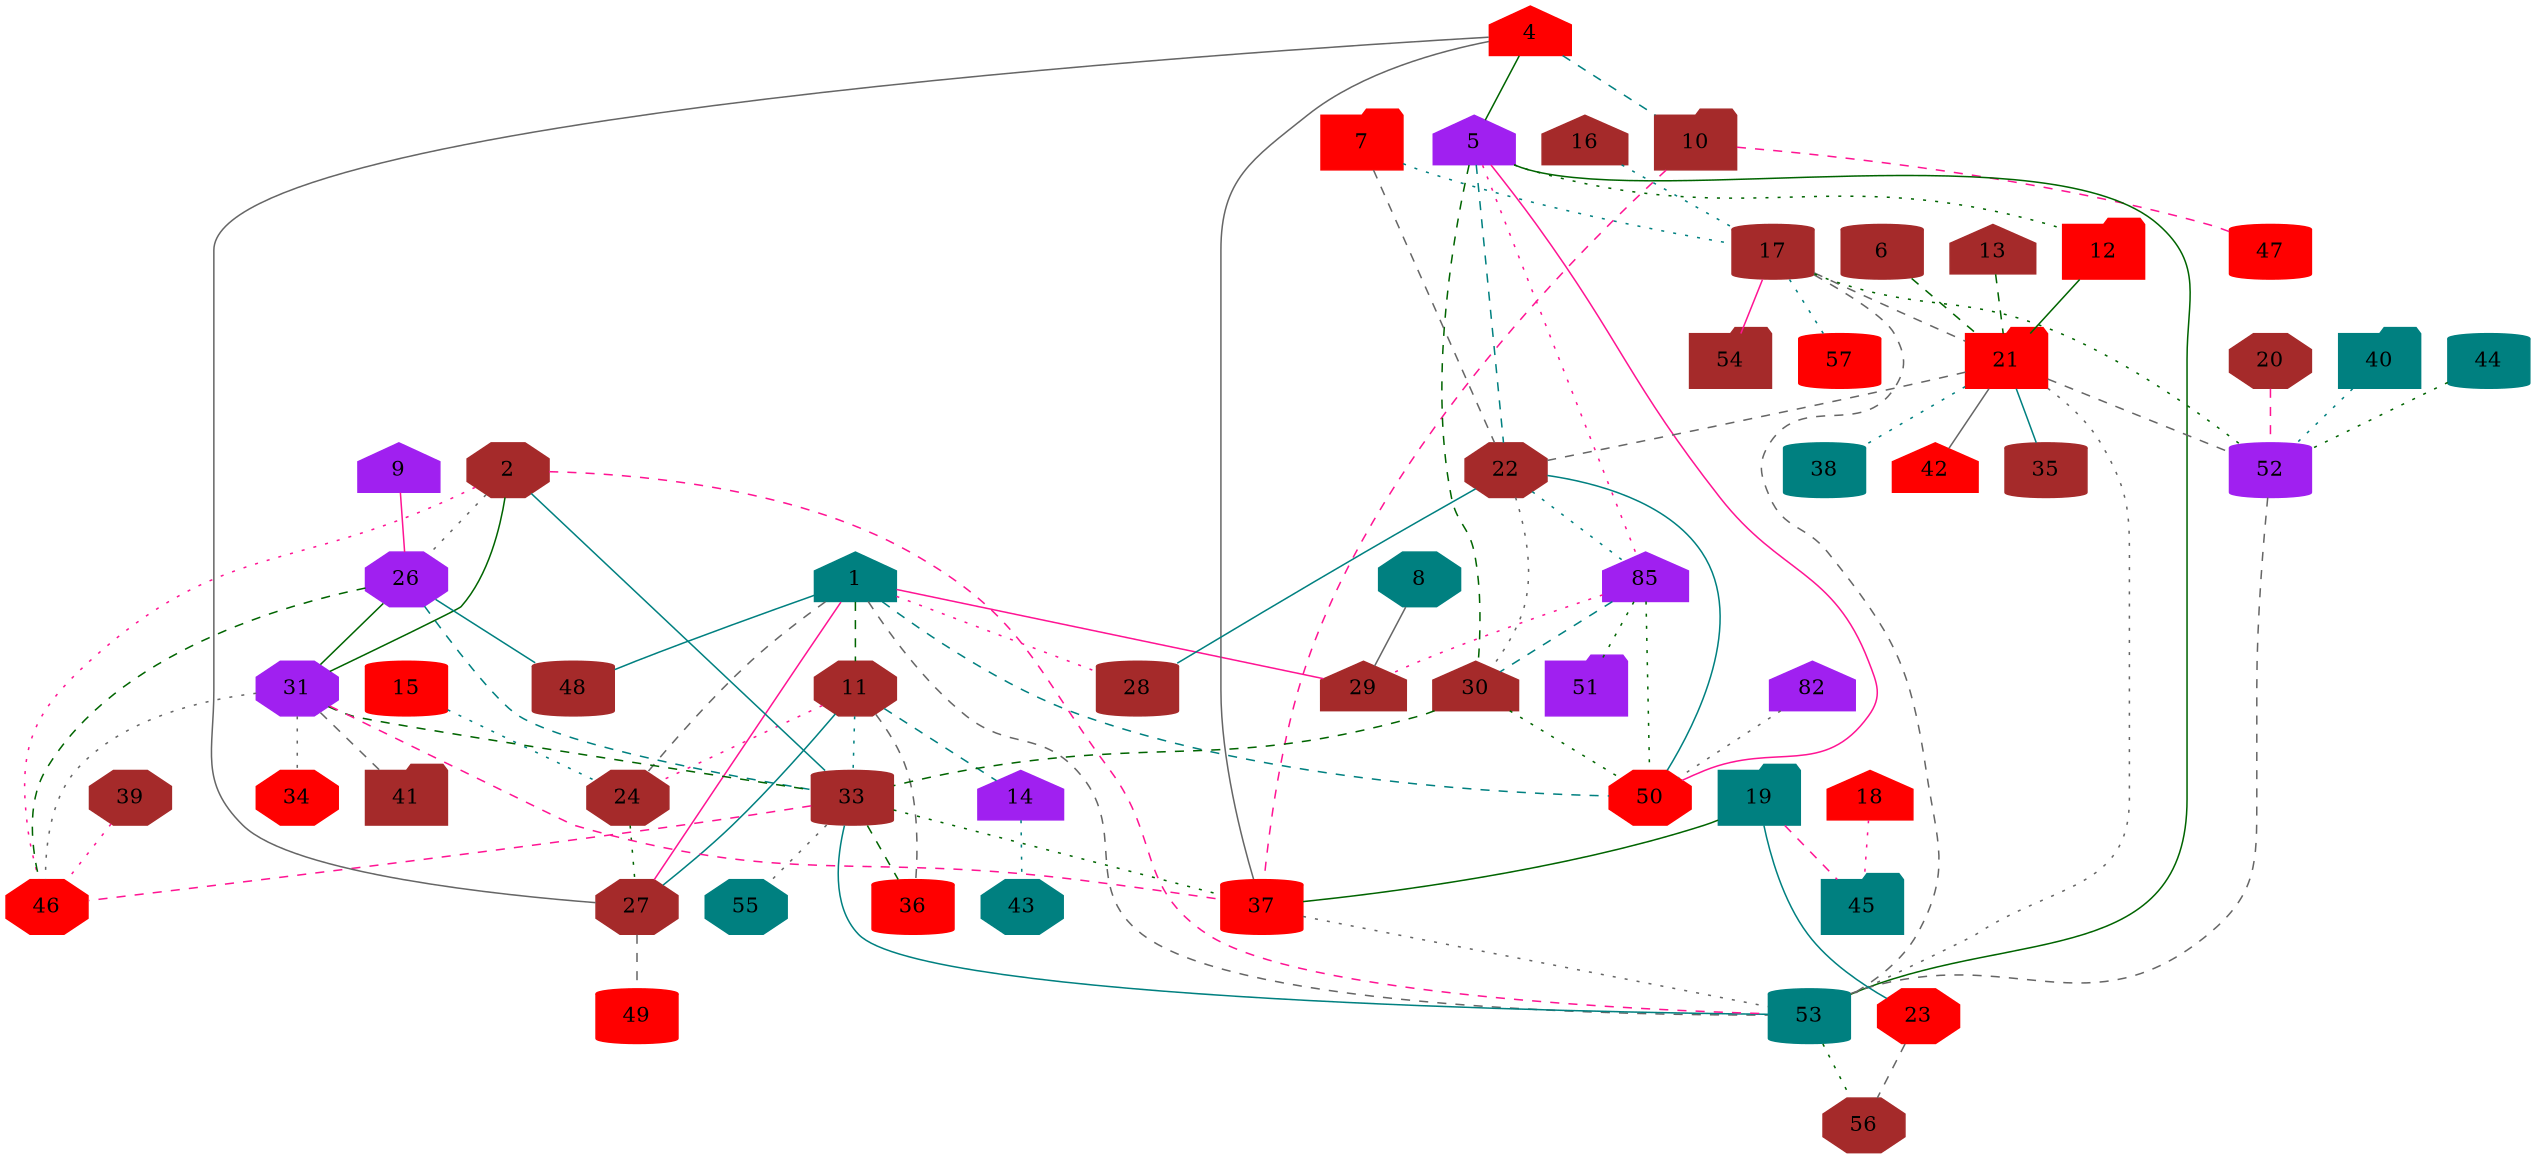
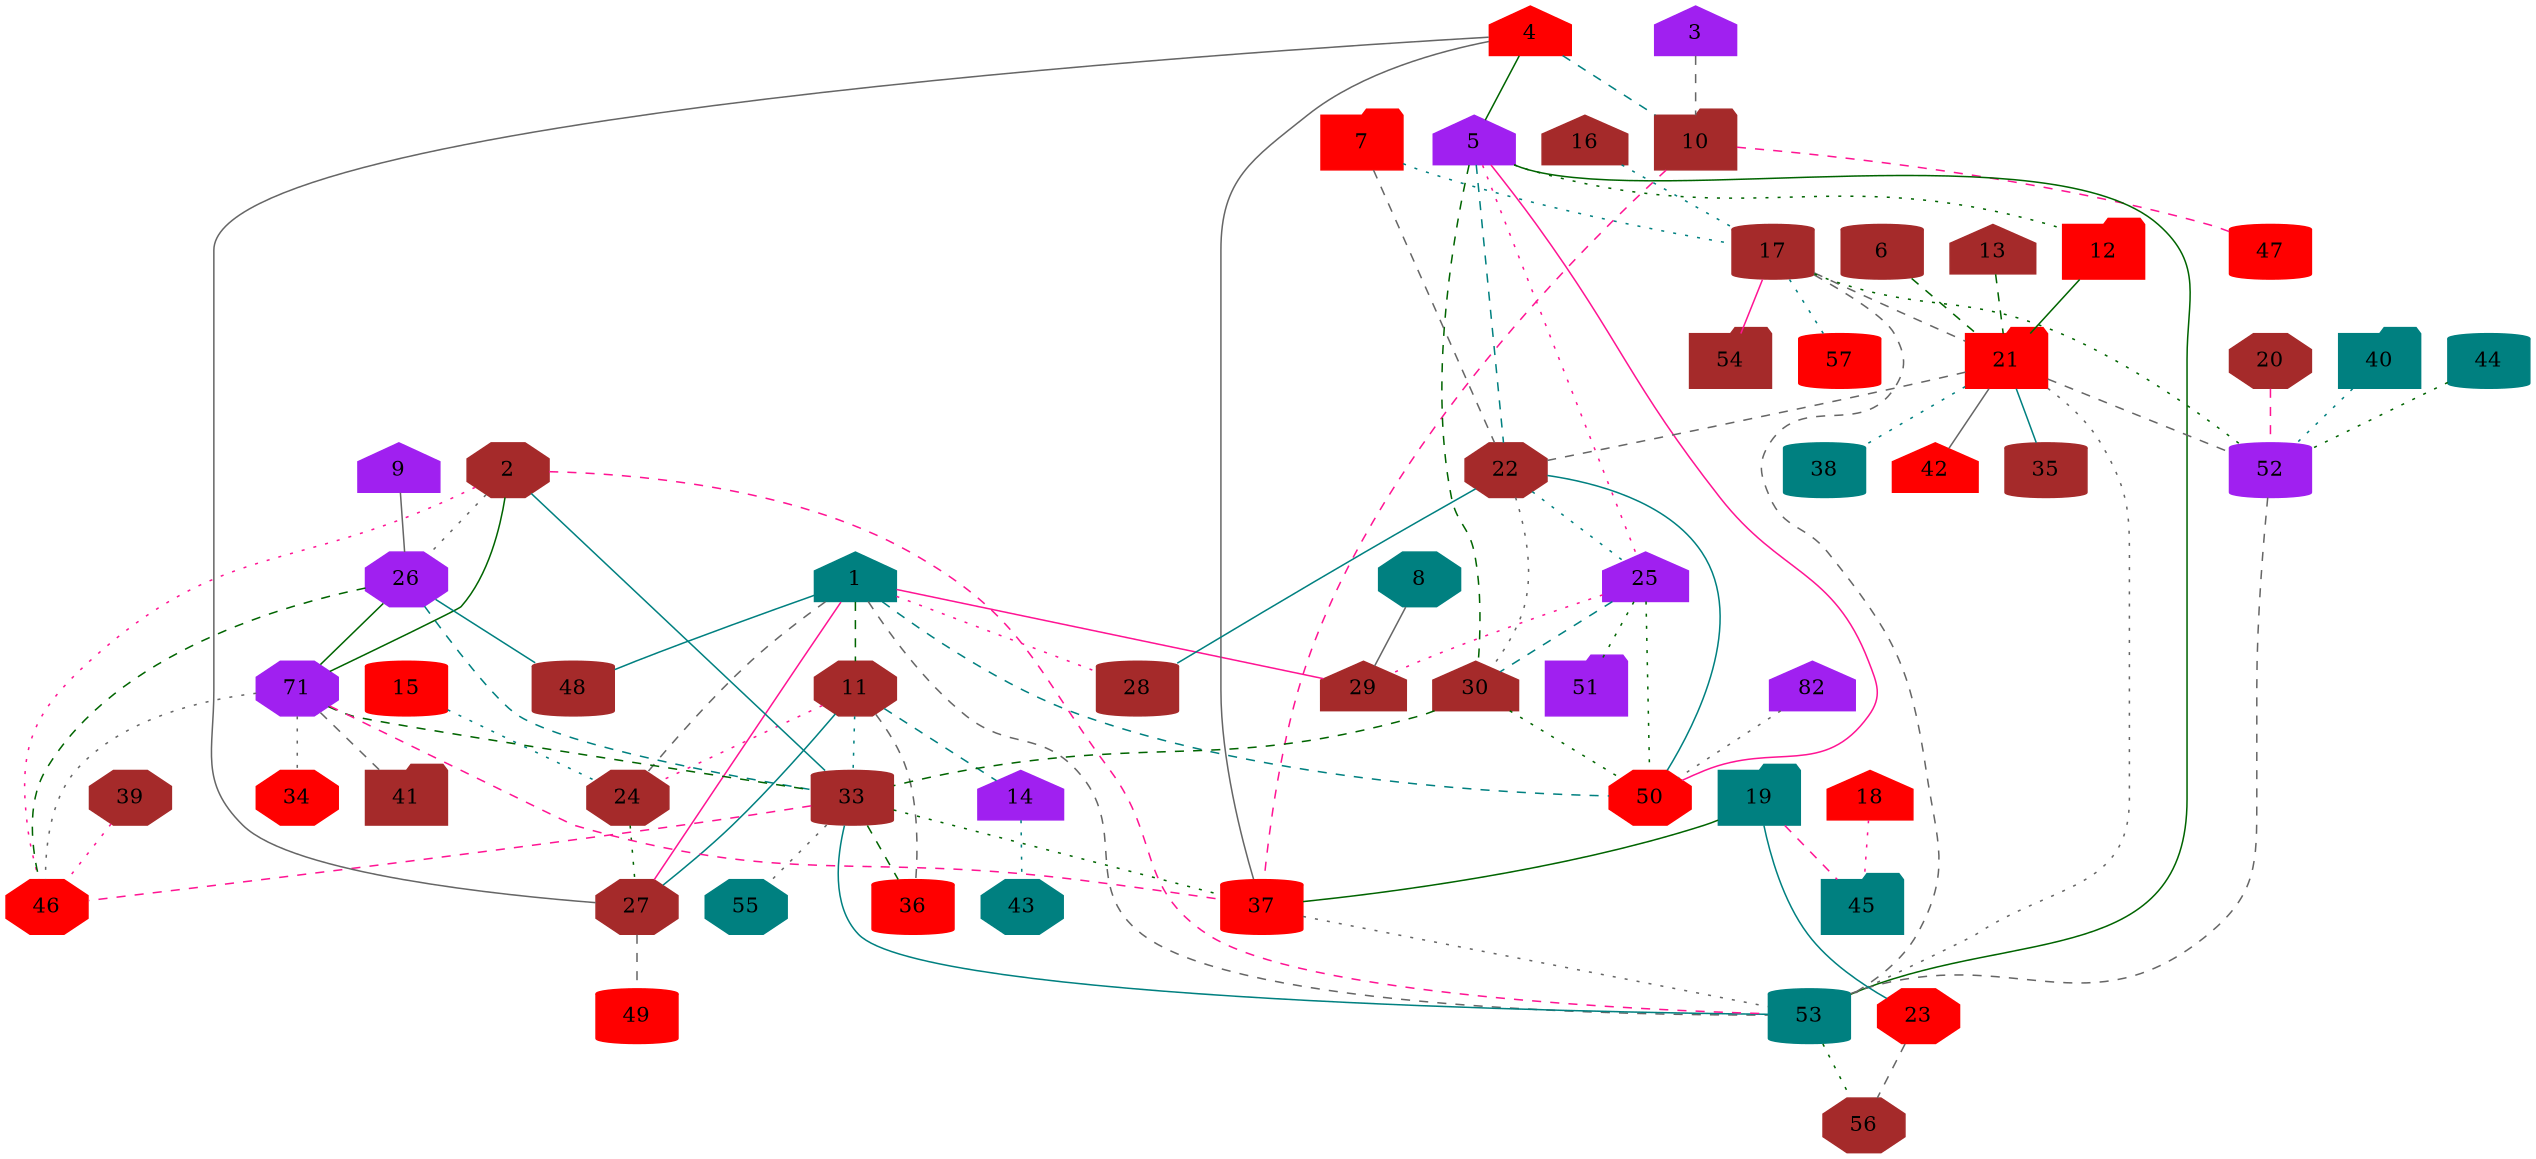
none -> (1696, 33)
(403, 530) -> (403, 530)
(1646, 579) -> (1646, 579)
(297, 689) -> (297, 689)
